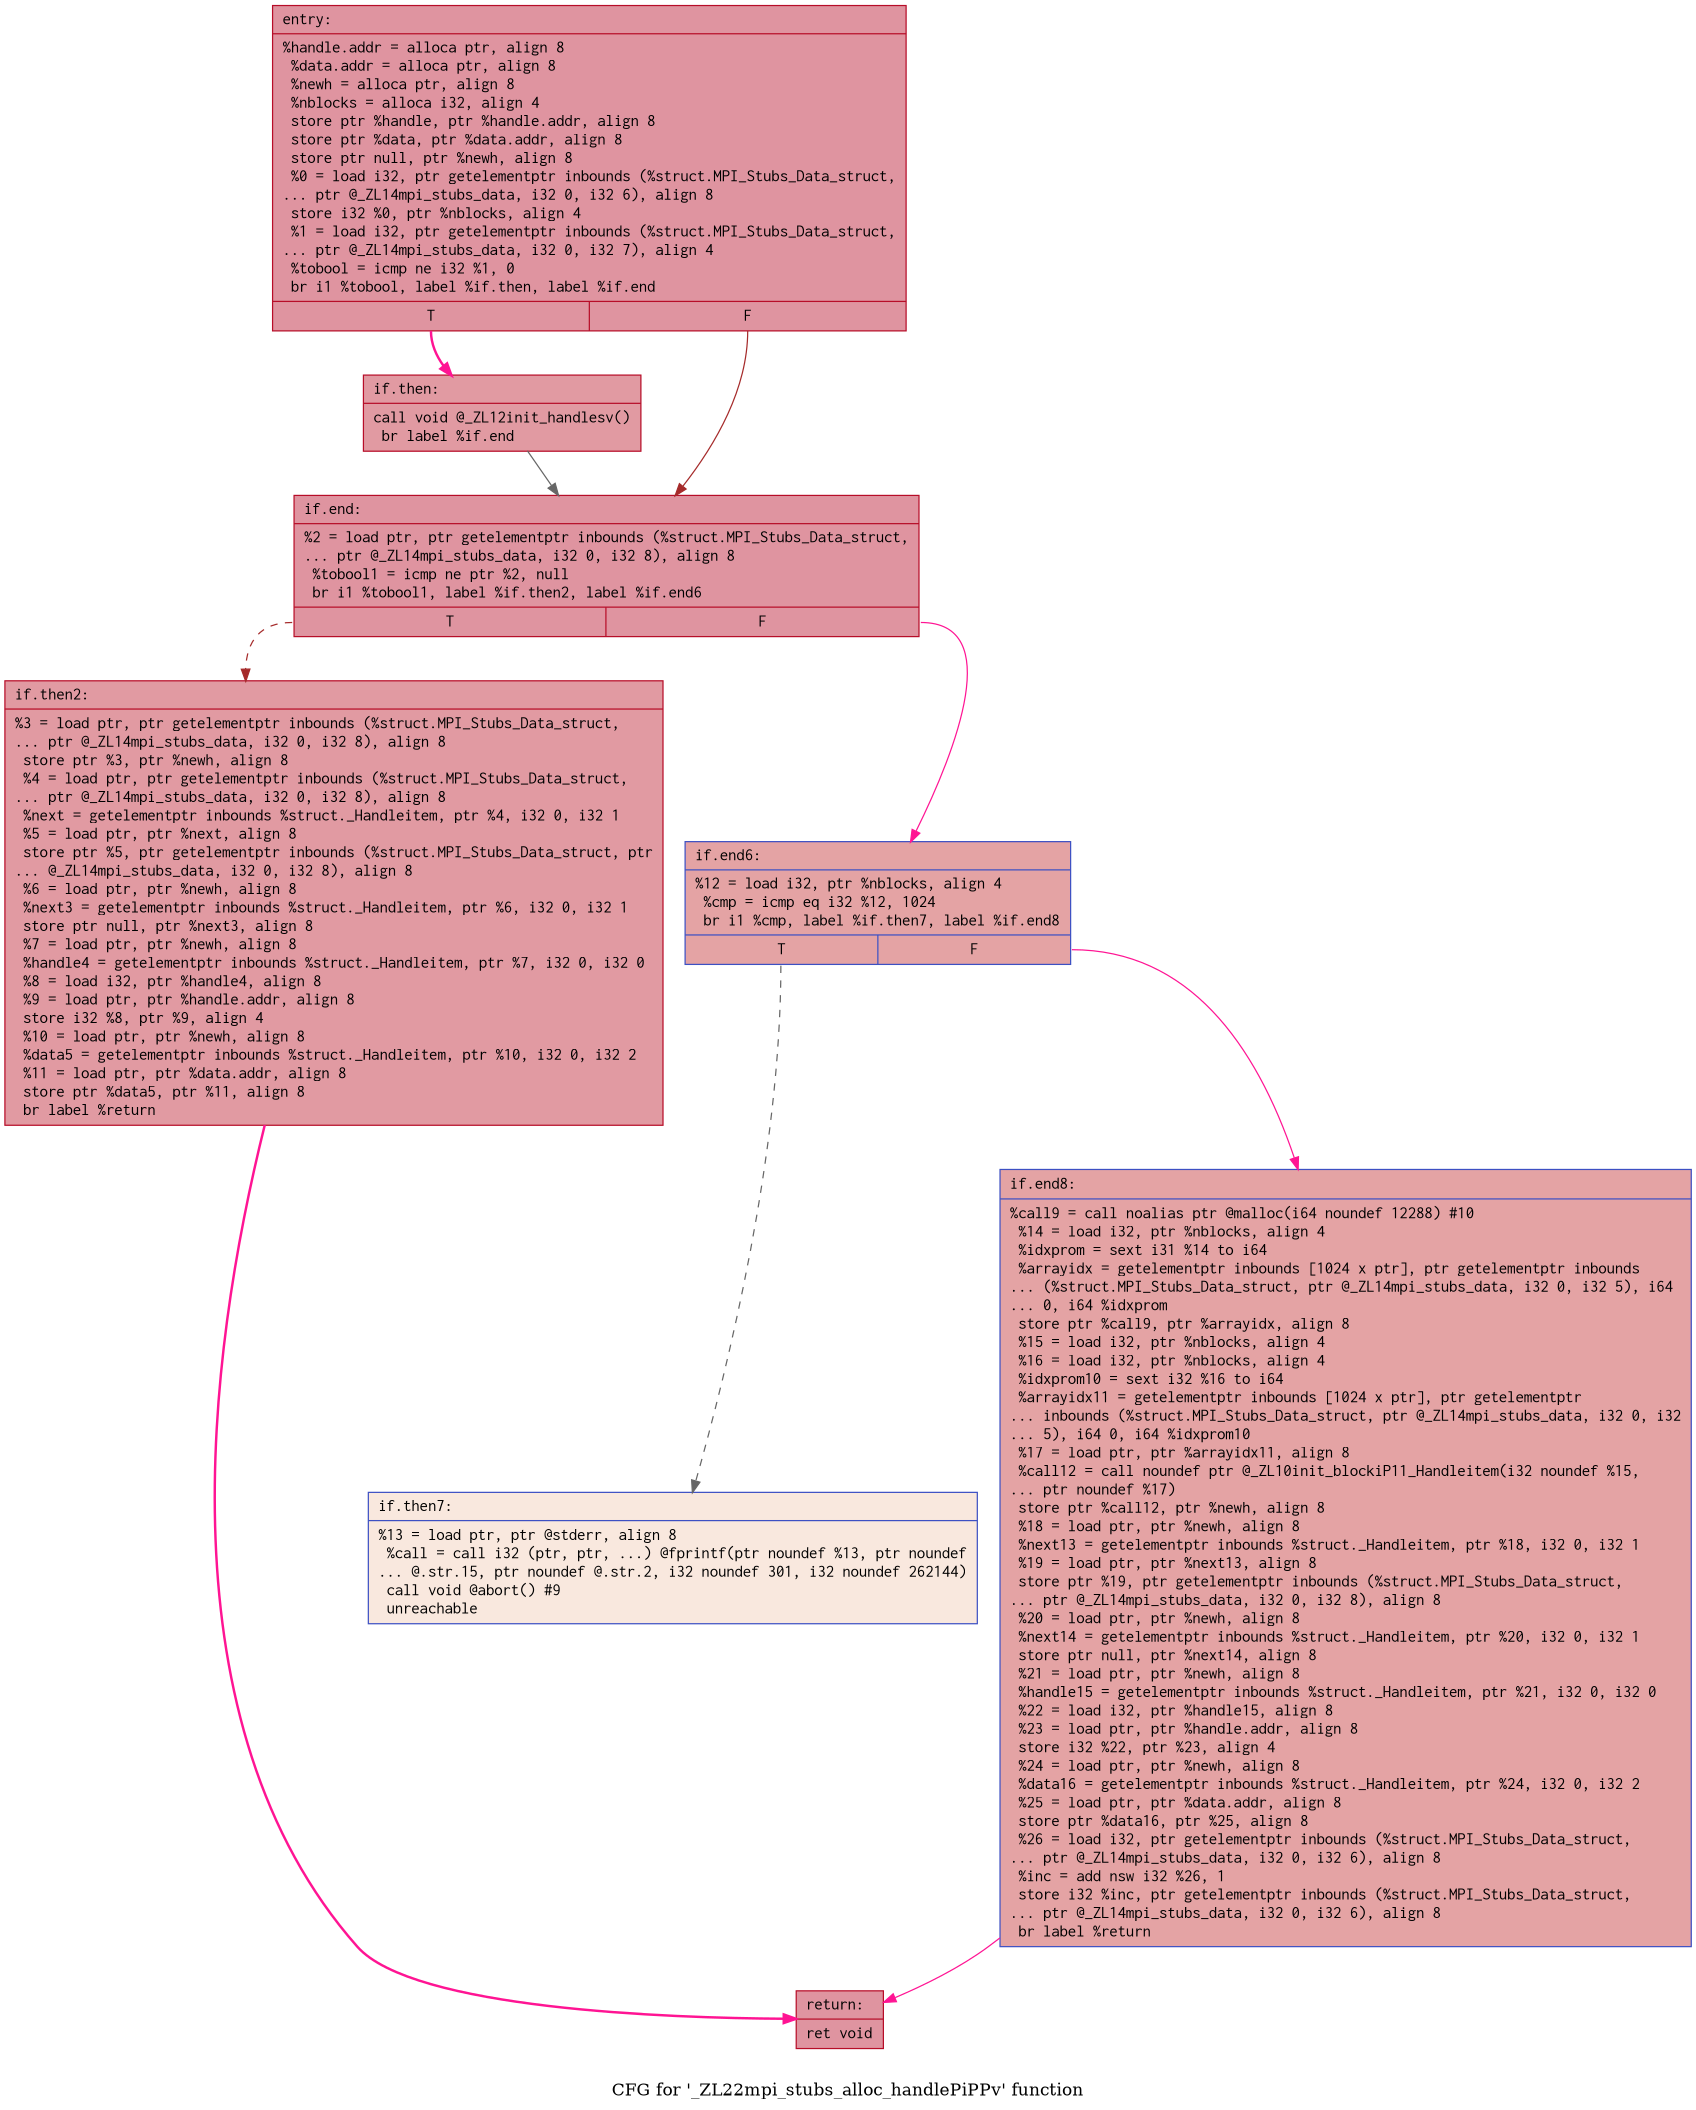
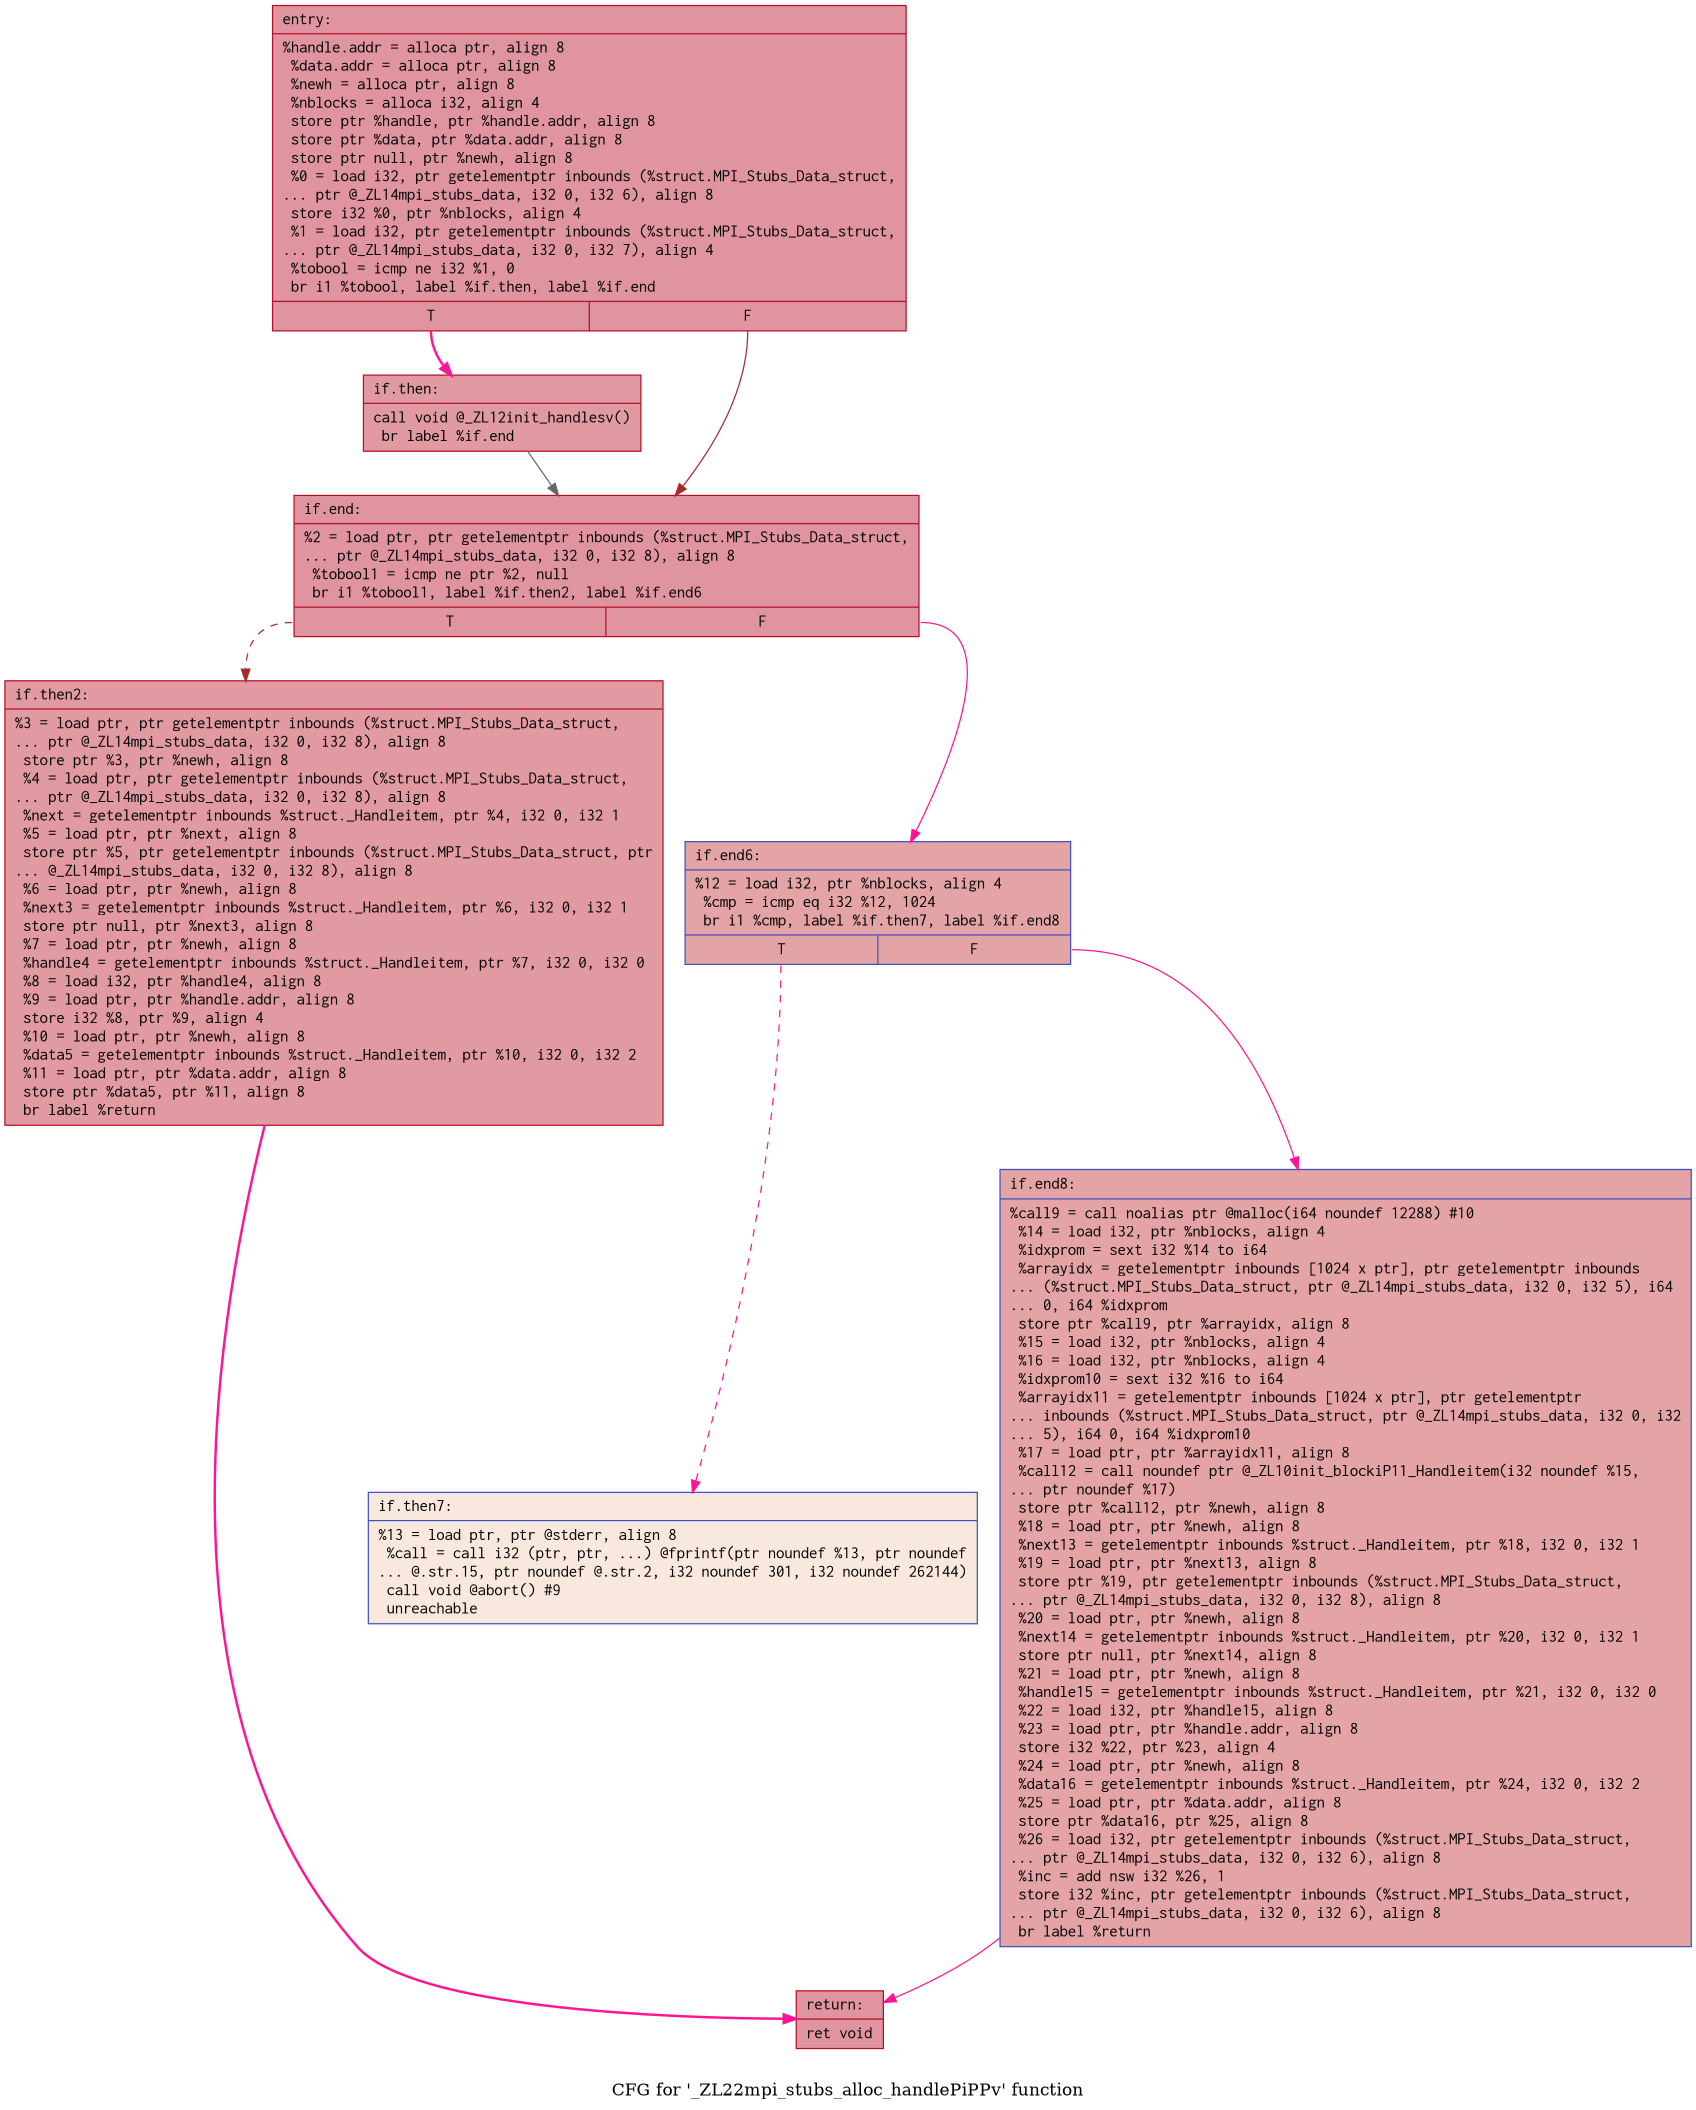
(755, 1226) -> (755, 1226)
(1139, 1250) -> (1139, 1250)
